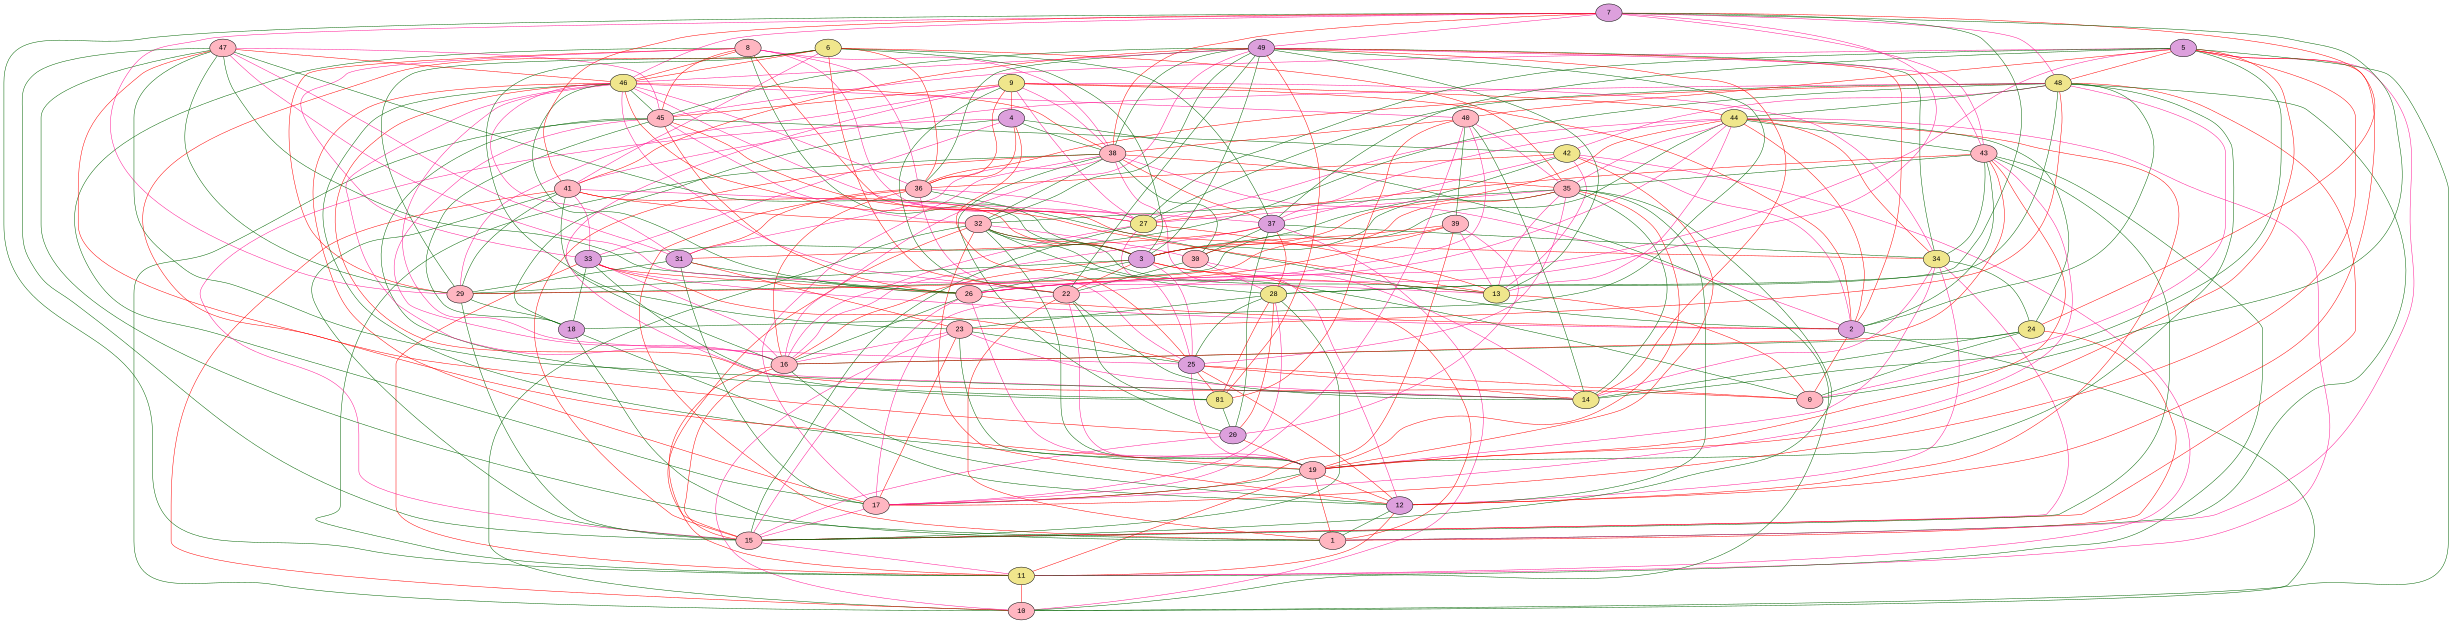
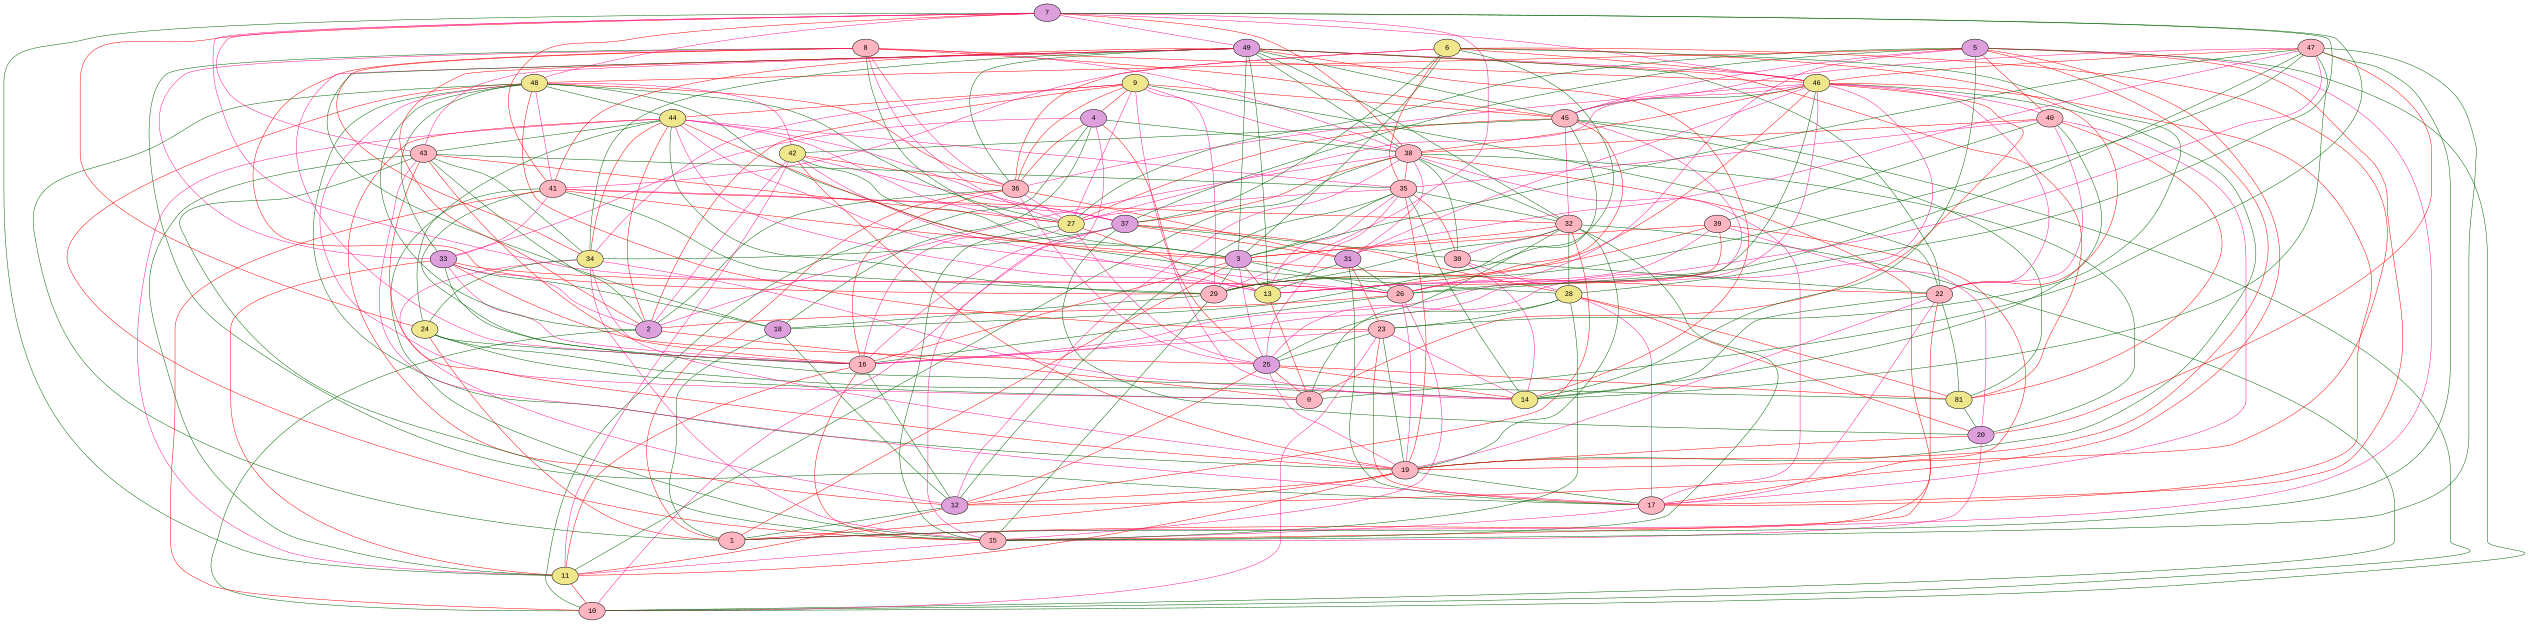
(756, 342) -> (1610, 525)
(1485, 509) -> none
